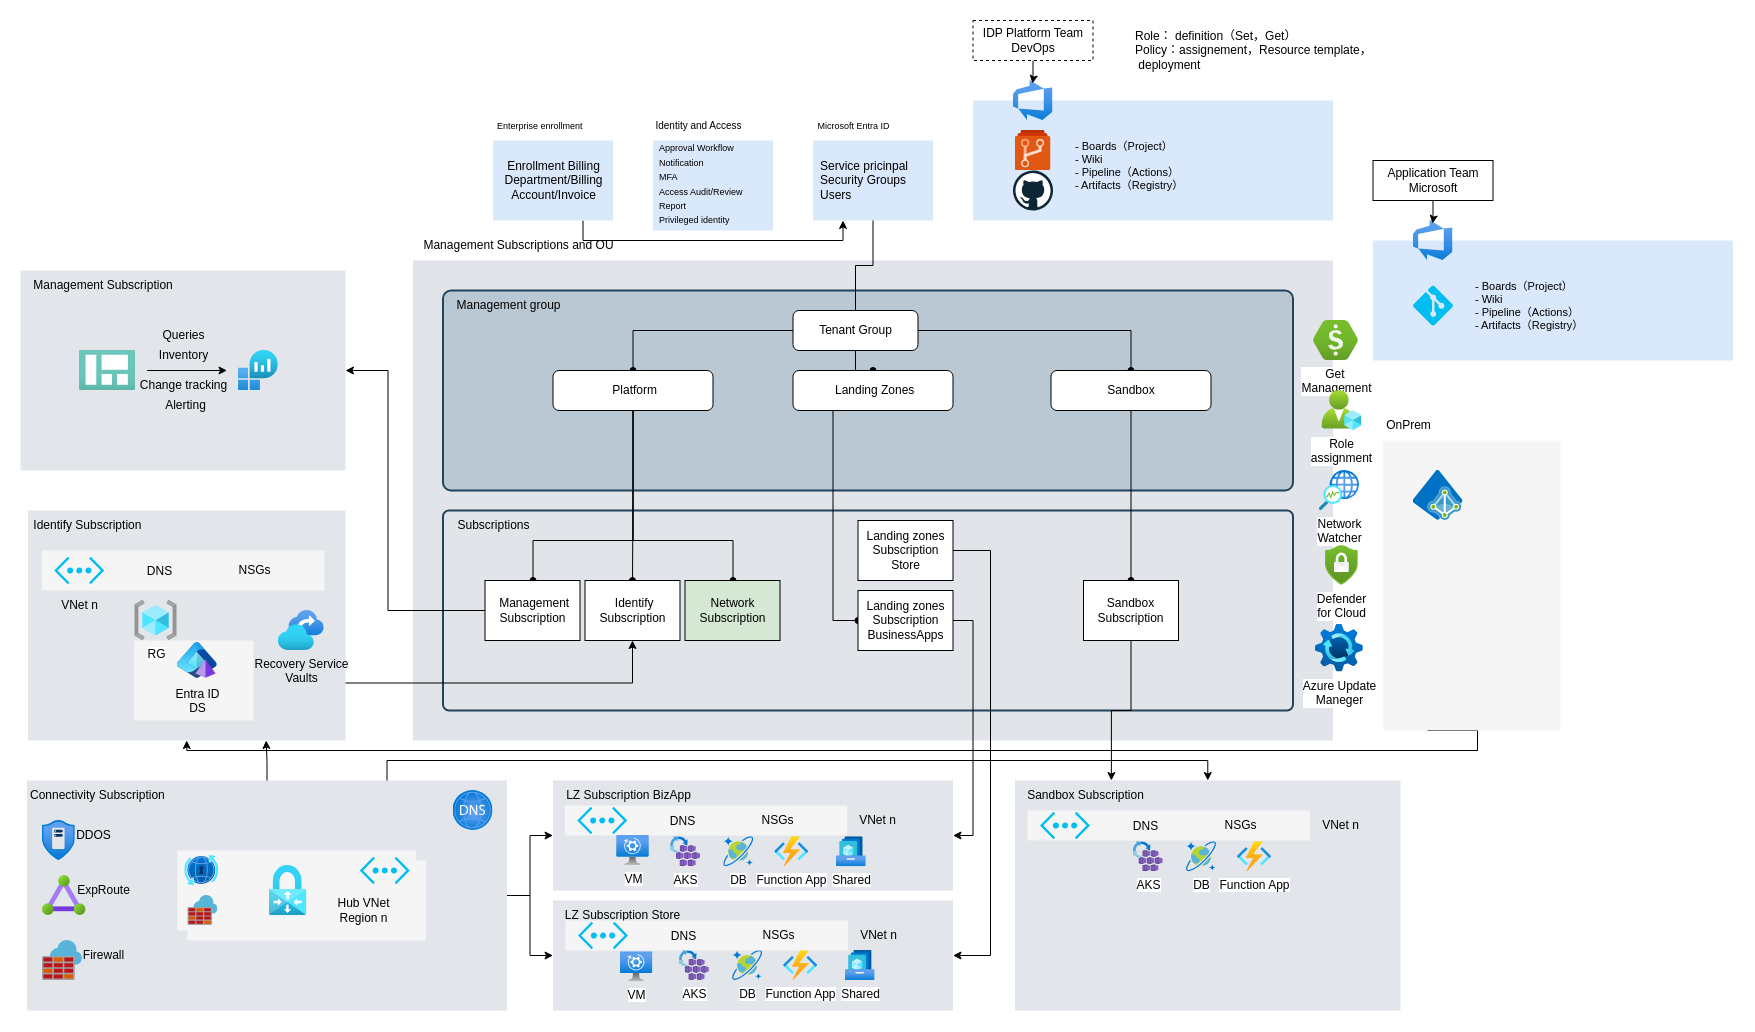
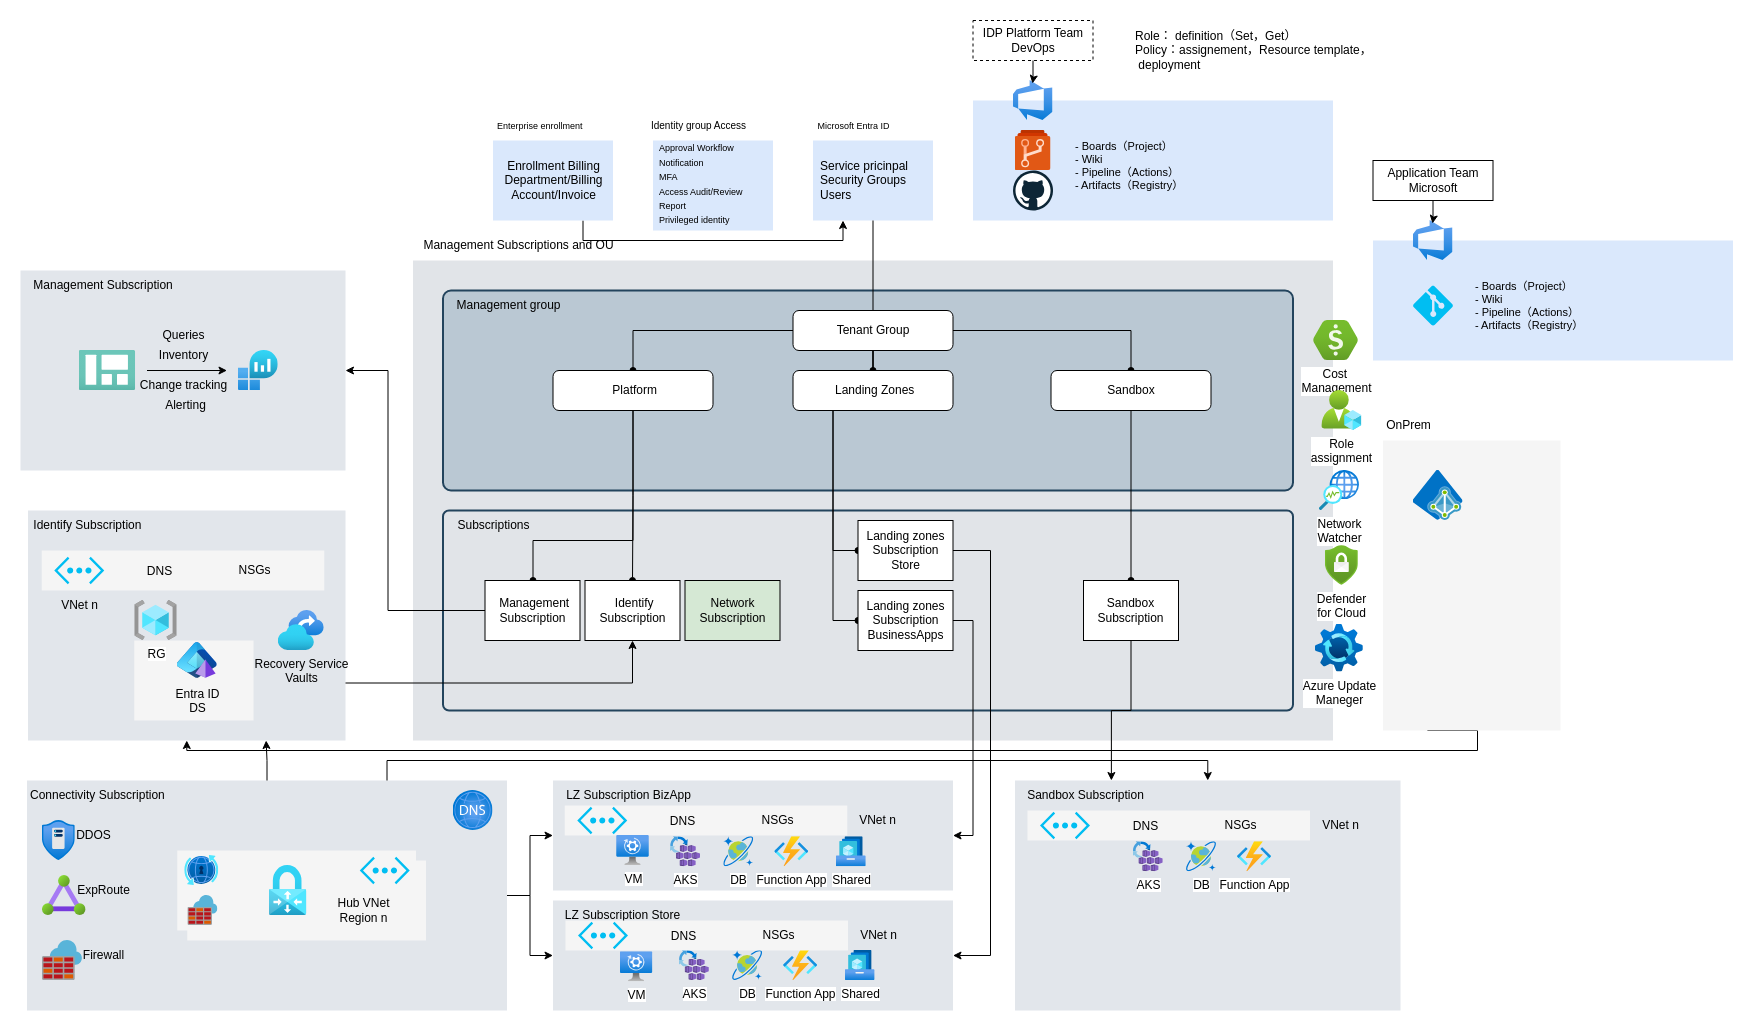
(699, 126) -> (699, 126)
(856, 331) -> (873, 331)
(1337, 382) -> (1337, 382)
(685, 541) -> none
none -> (845, 551)
